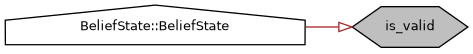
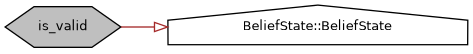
(322, 27) -> (138, 27)
